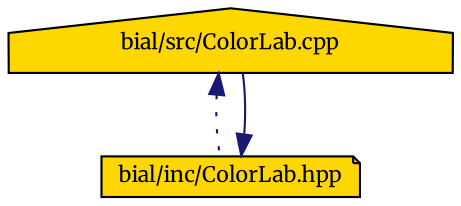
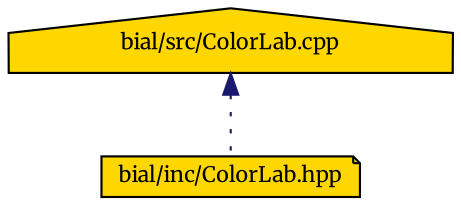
(245, 104) -> none
